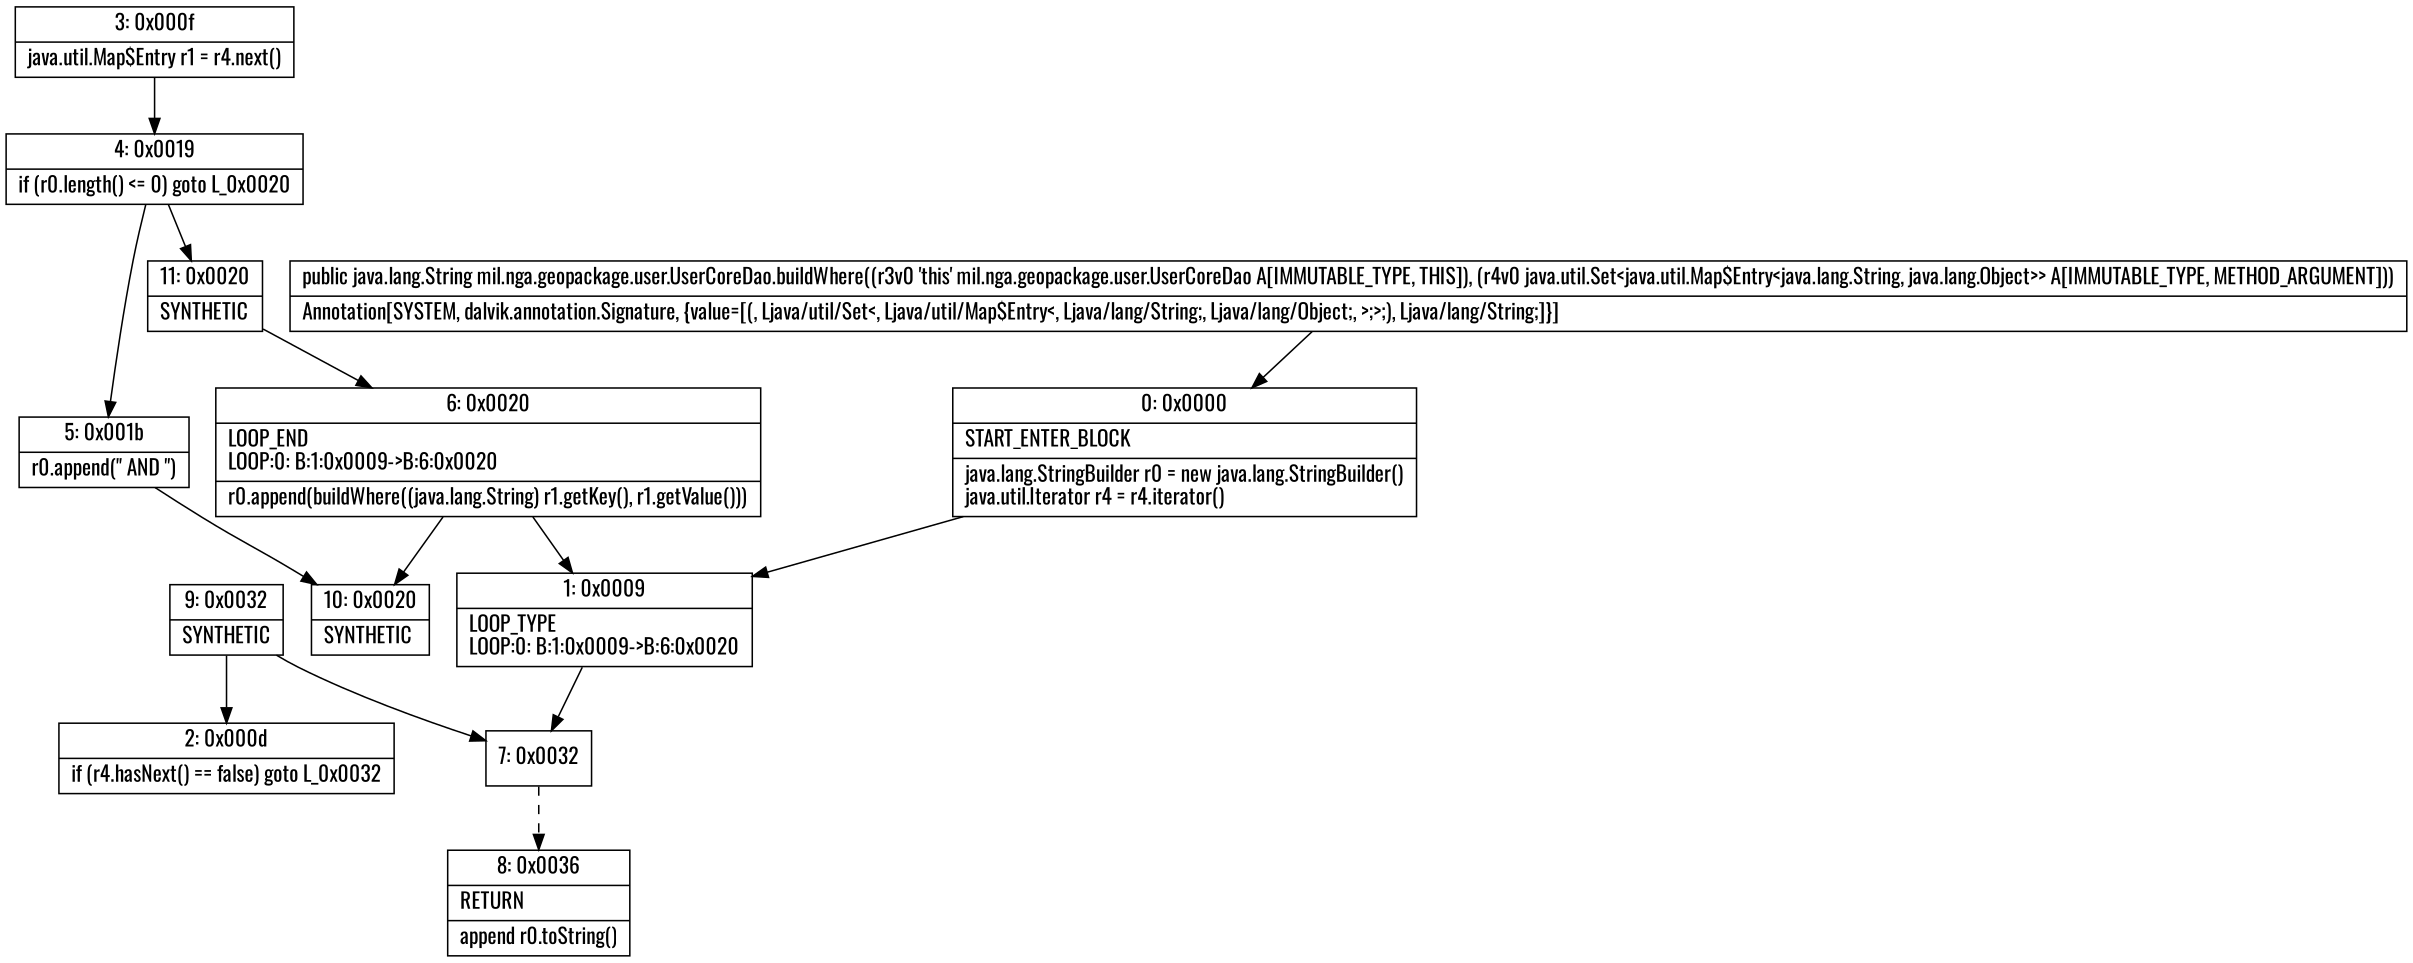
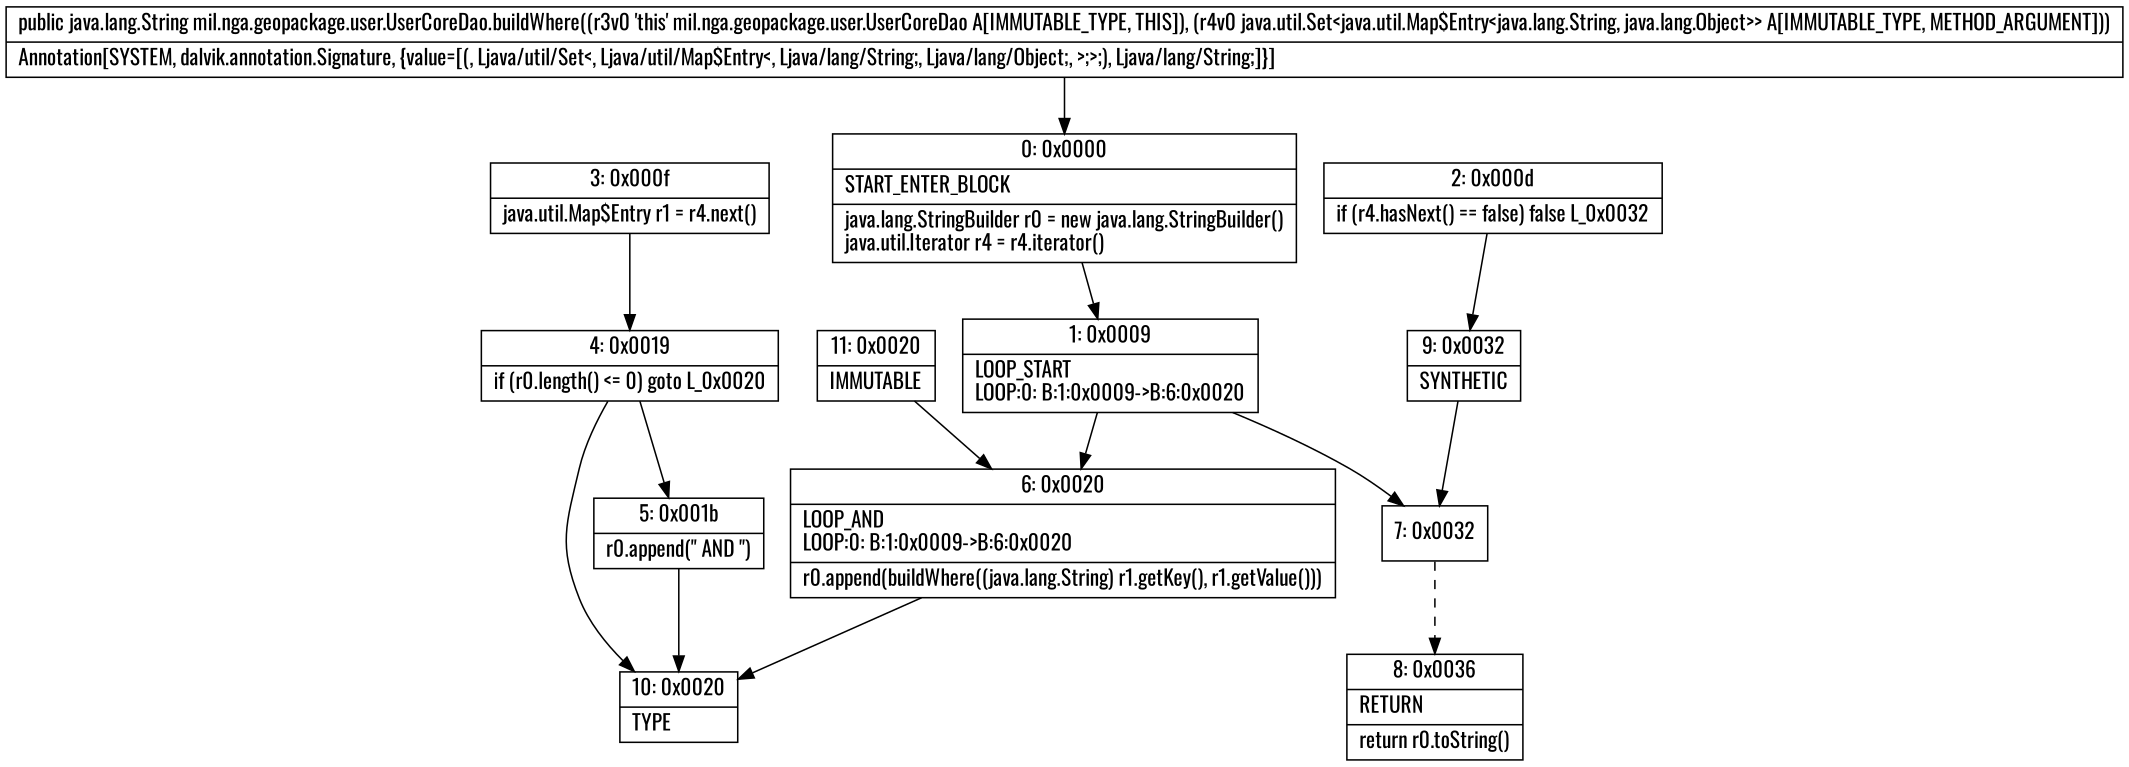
(177, 225) -> (566, 535)
(204, 313) -> (876, 383)
(269, 440) -> (844, 521)
(548, 539) -> (1091, 433)
(514, 625) -> (1024, 371)
(368, 637) -> (652, 724)
(227, 681) -> (1480, 274)
(227, 775) -> (1493, 215)
(539, 937) -> (1435, 742)
